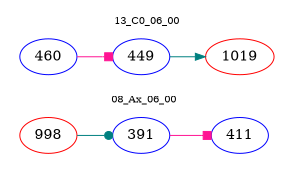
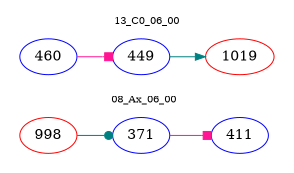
(141, 135) -> (141, 135)
